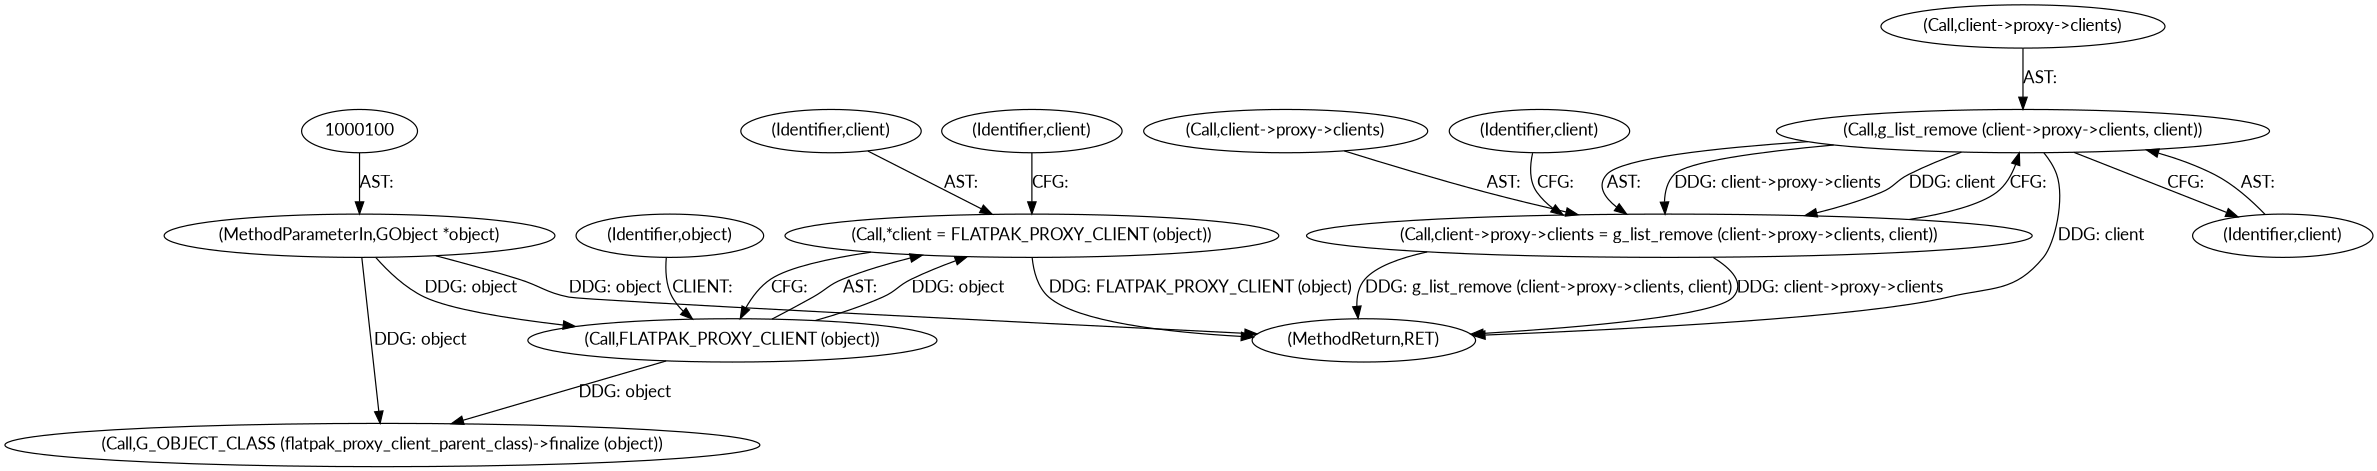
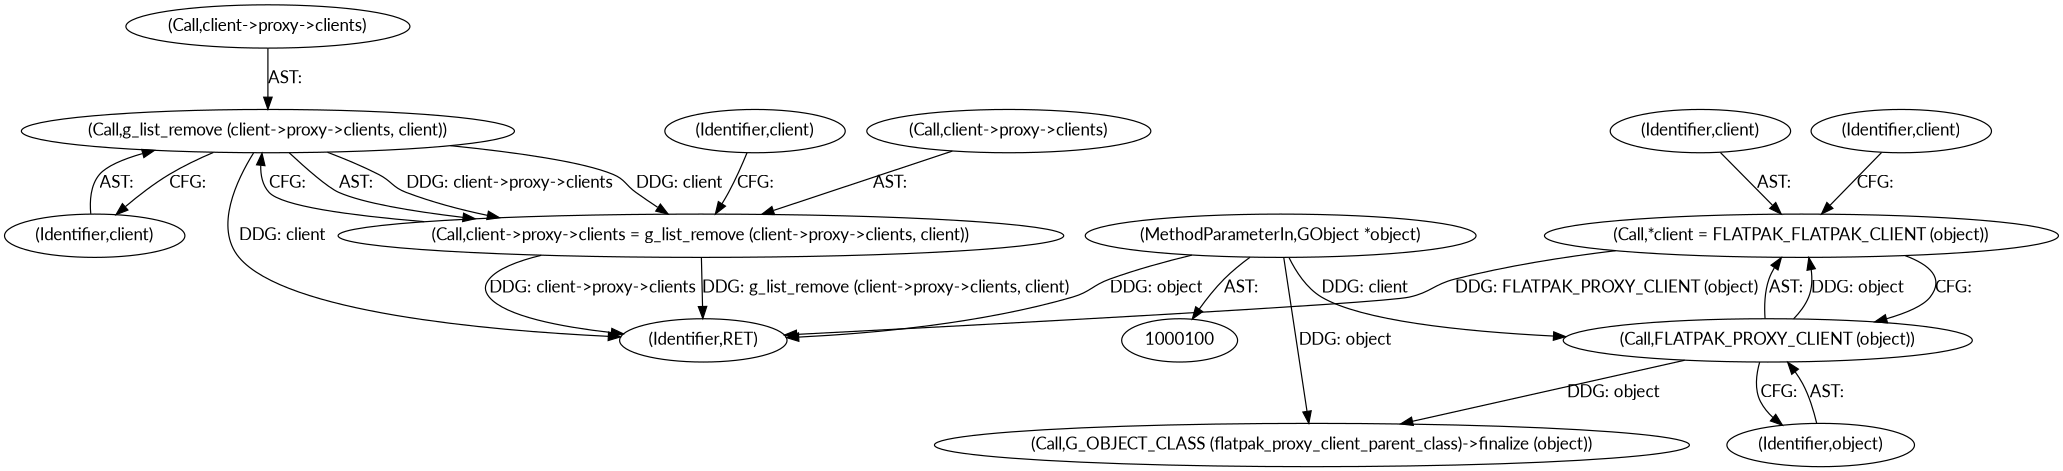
(360, 177) -> (1222, 281)
(1032, 236) -> (1801, 236)
(471, 288) -> (1365, 288)
(705, 288) -> (1830, 393)
(1364, 340) -> (703, 340)
none -> (1757, 392)
